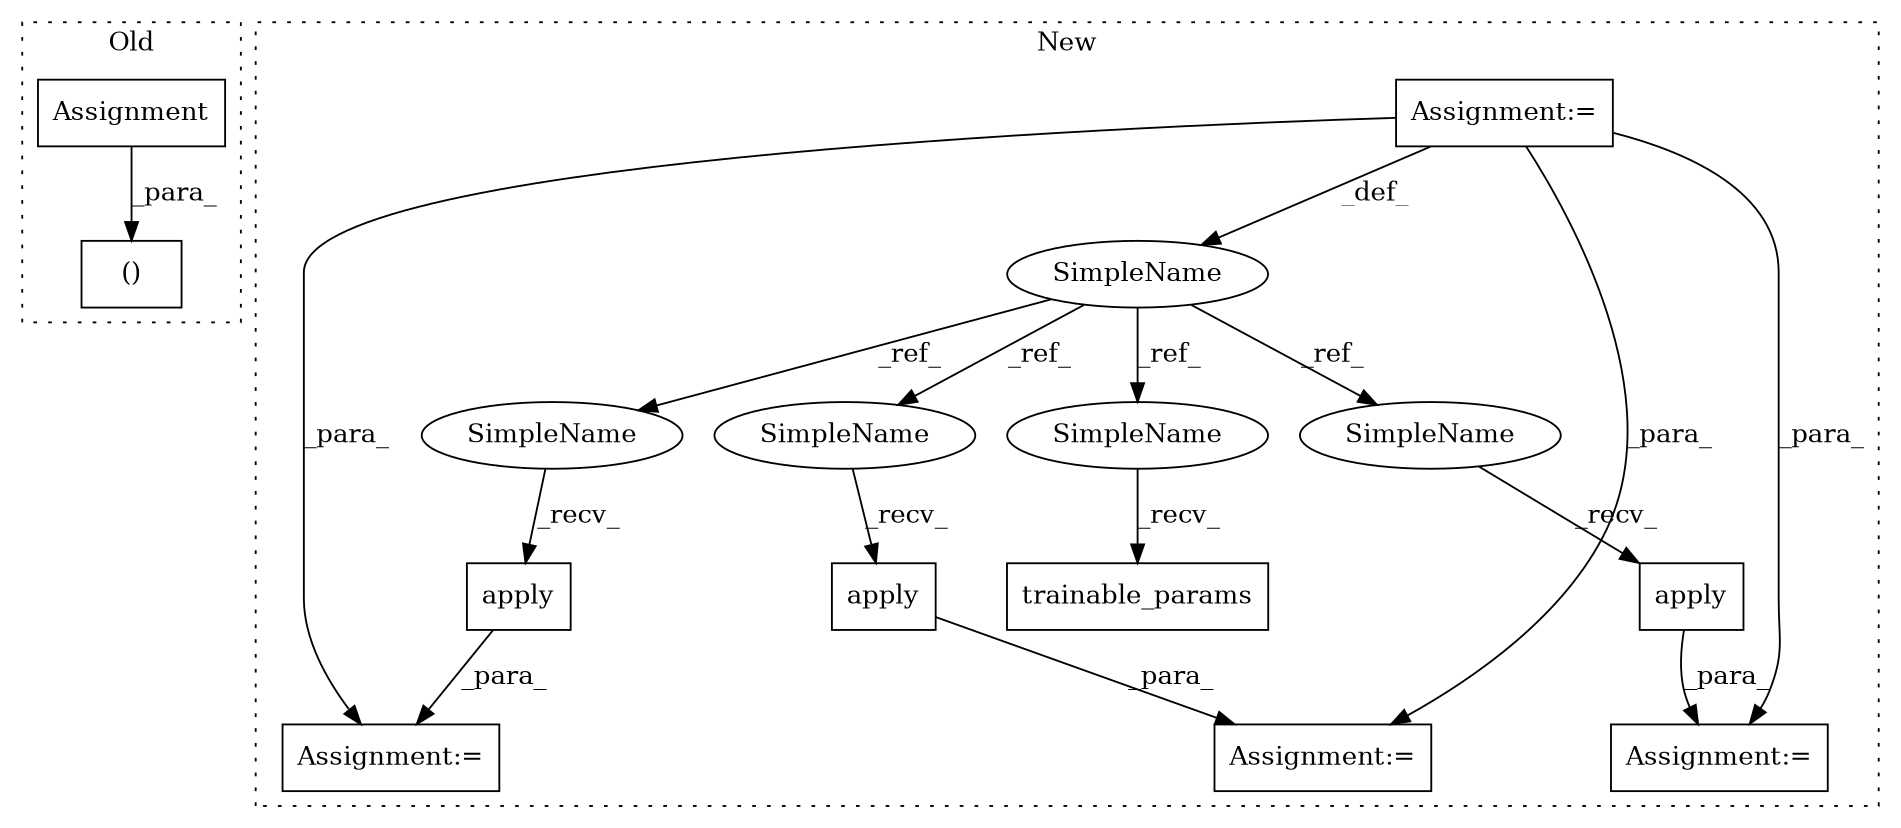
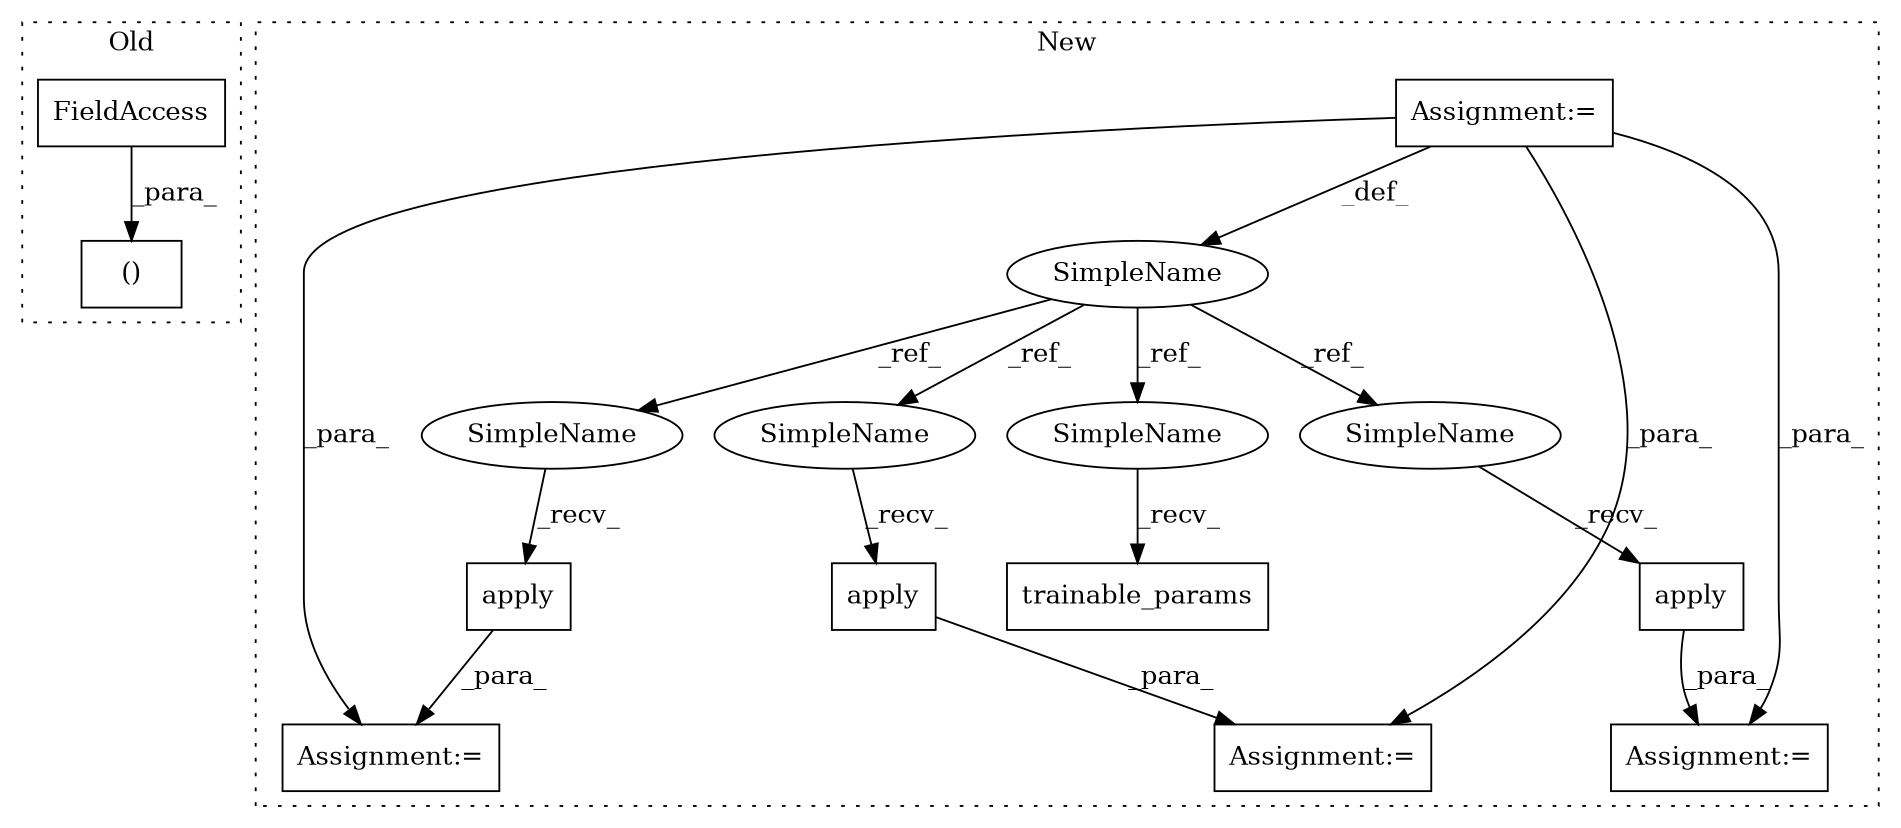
(132, 113) -> (132, 113)
